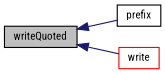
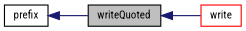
(103, 23) -> (74, 16)
